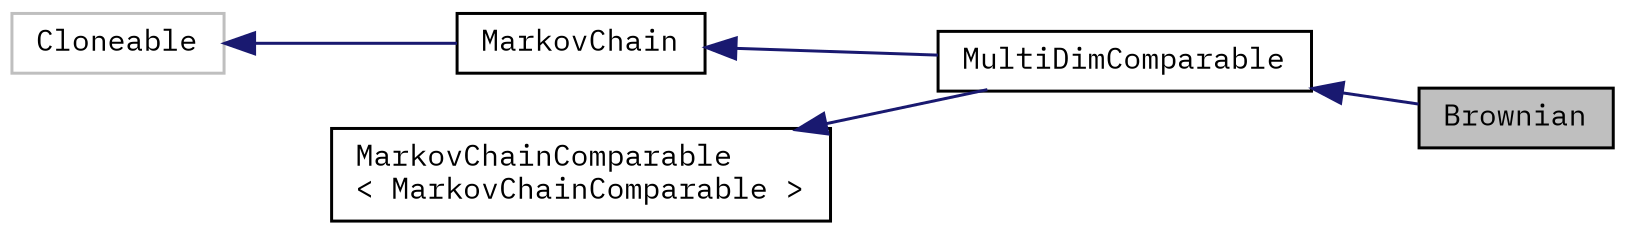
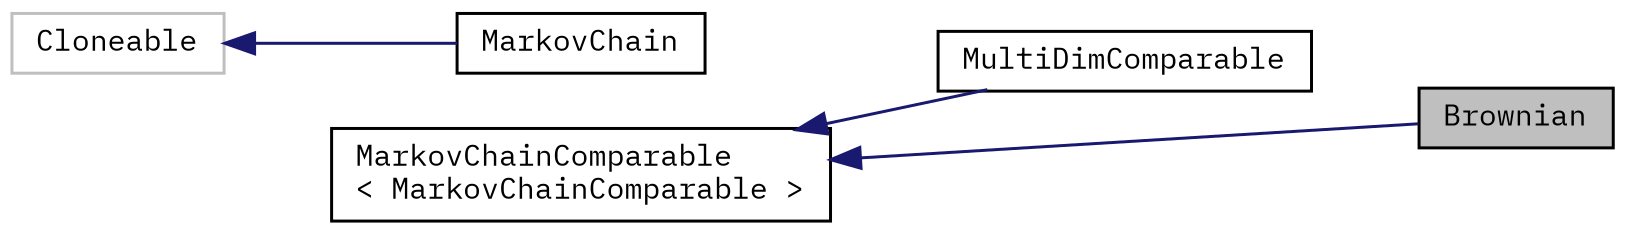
(837, 52) -> none
(1381, 98) -> (1139, 141)
